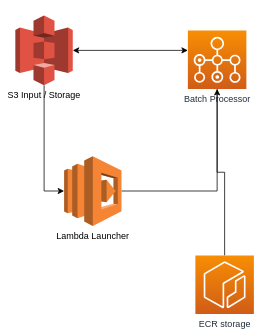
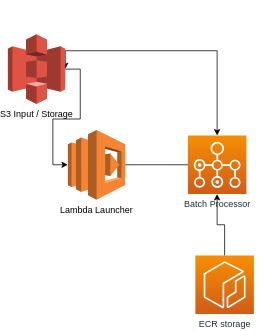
(44, 50) -> (37, 69)
(217, 60) -> (217, 165)
(93, 191) -> (97, 165)
